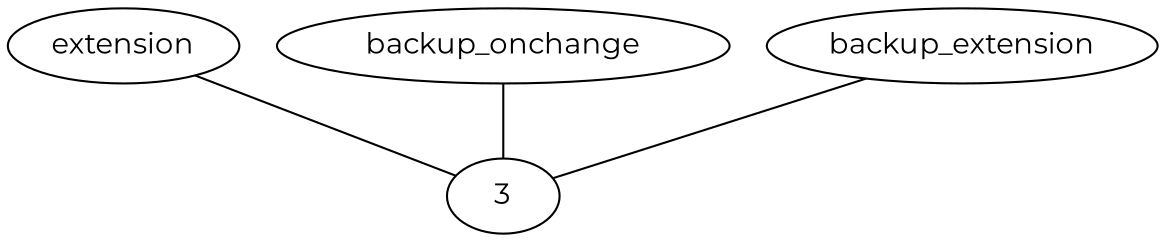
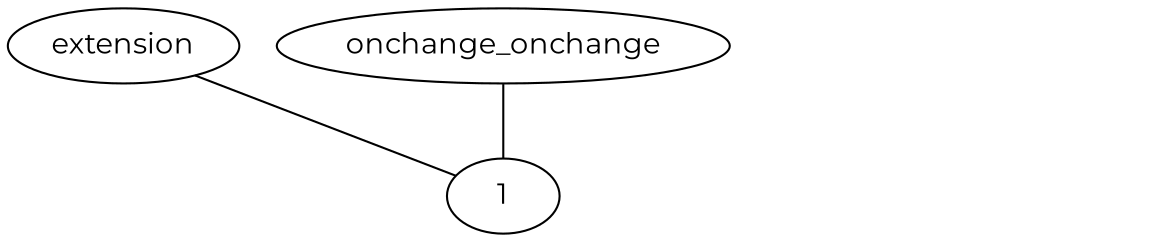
(503, 46) -> (503, 46)
(962, 46) -> none
(503, 196) -> (503, 196)
